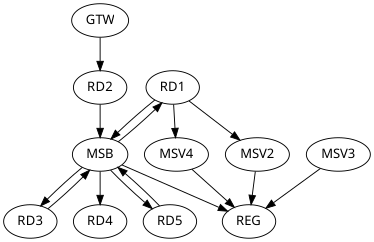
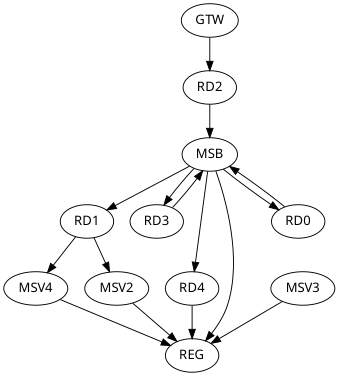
(136, 116) -> none
(170, 221) -> (298, 221)
none -> (192, 317)
